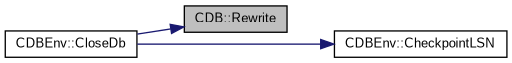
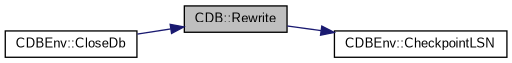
(229, 44) -> (304, 28)
